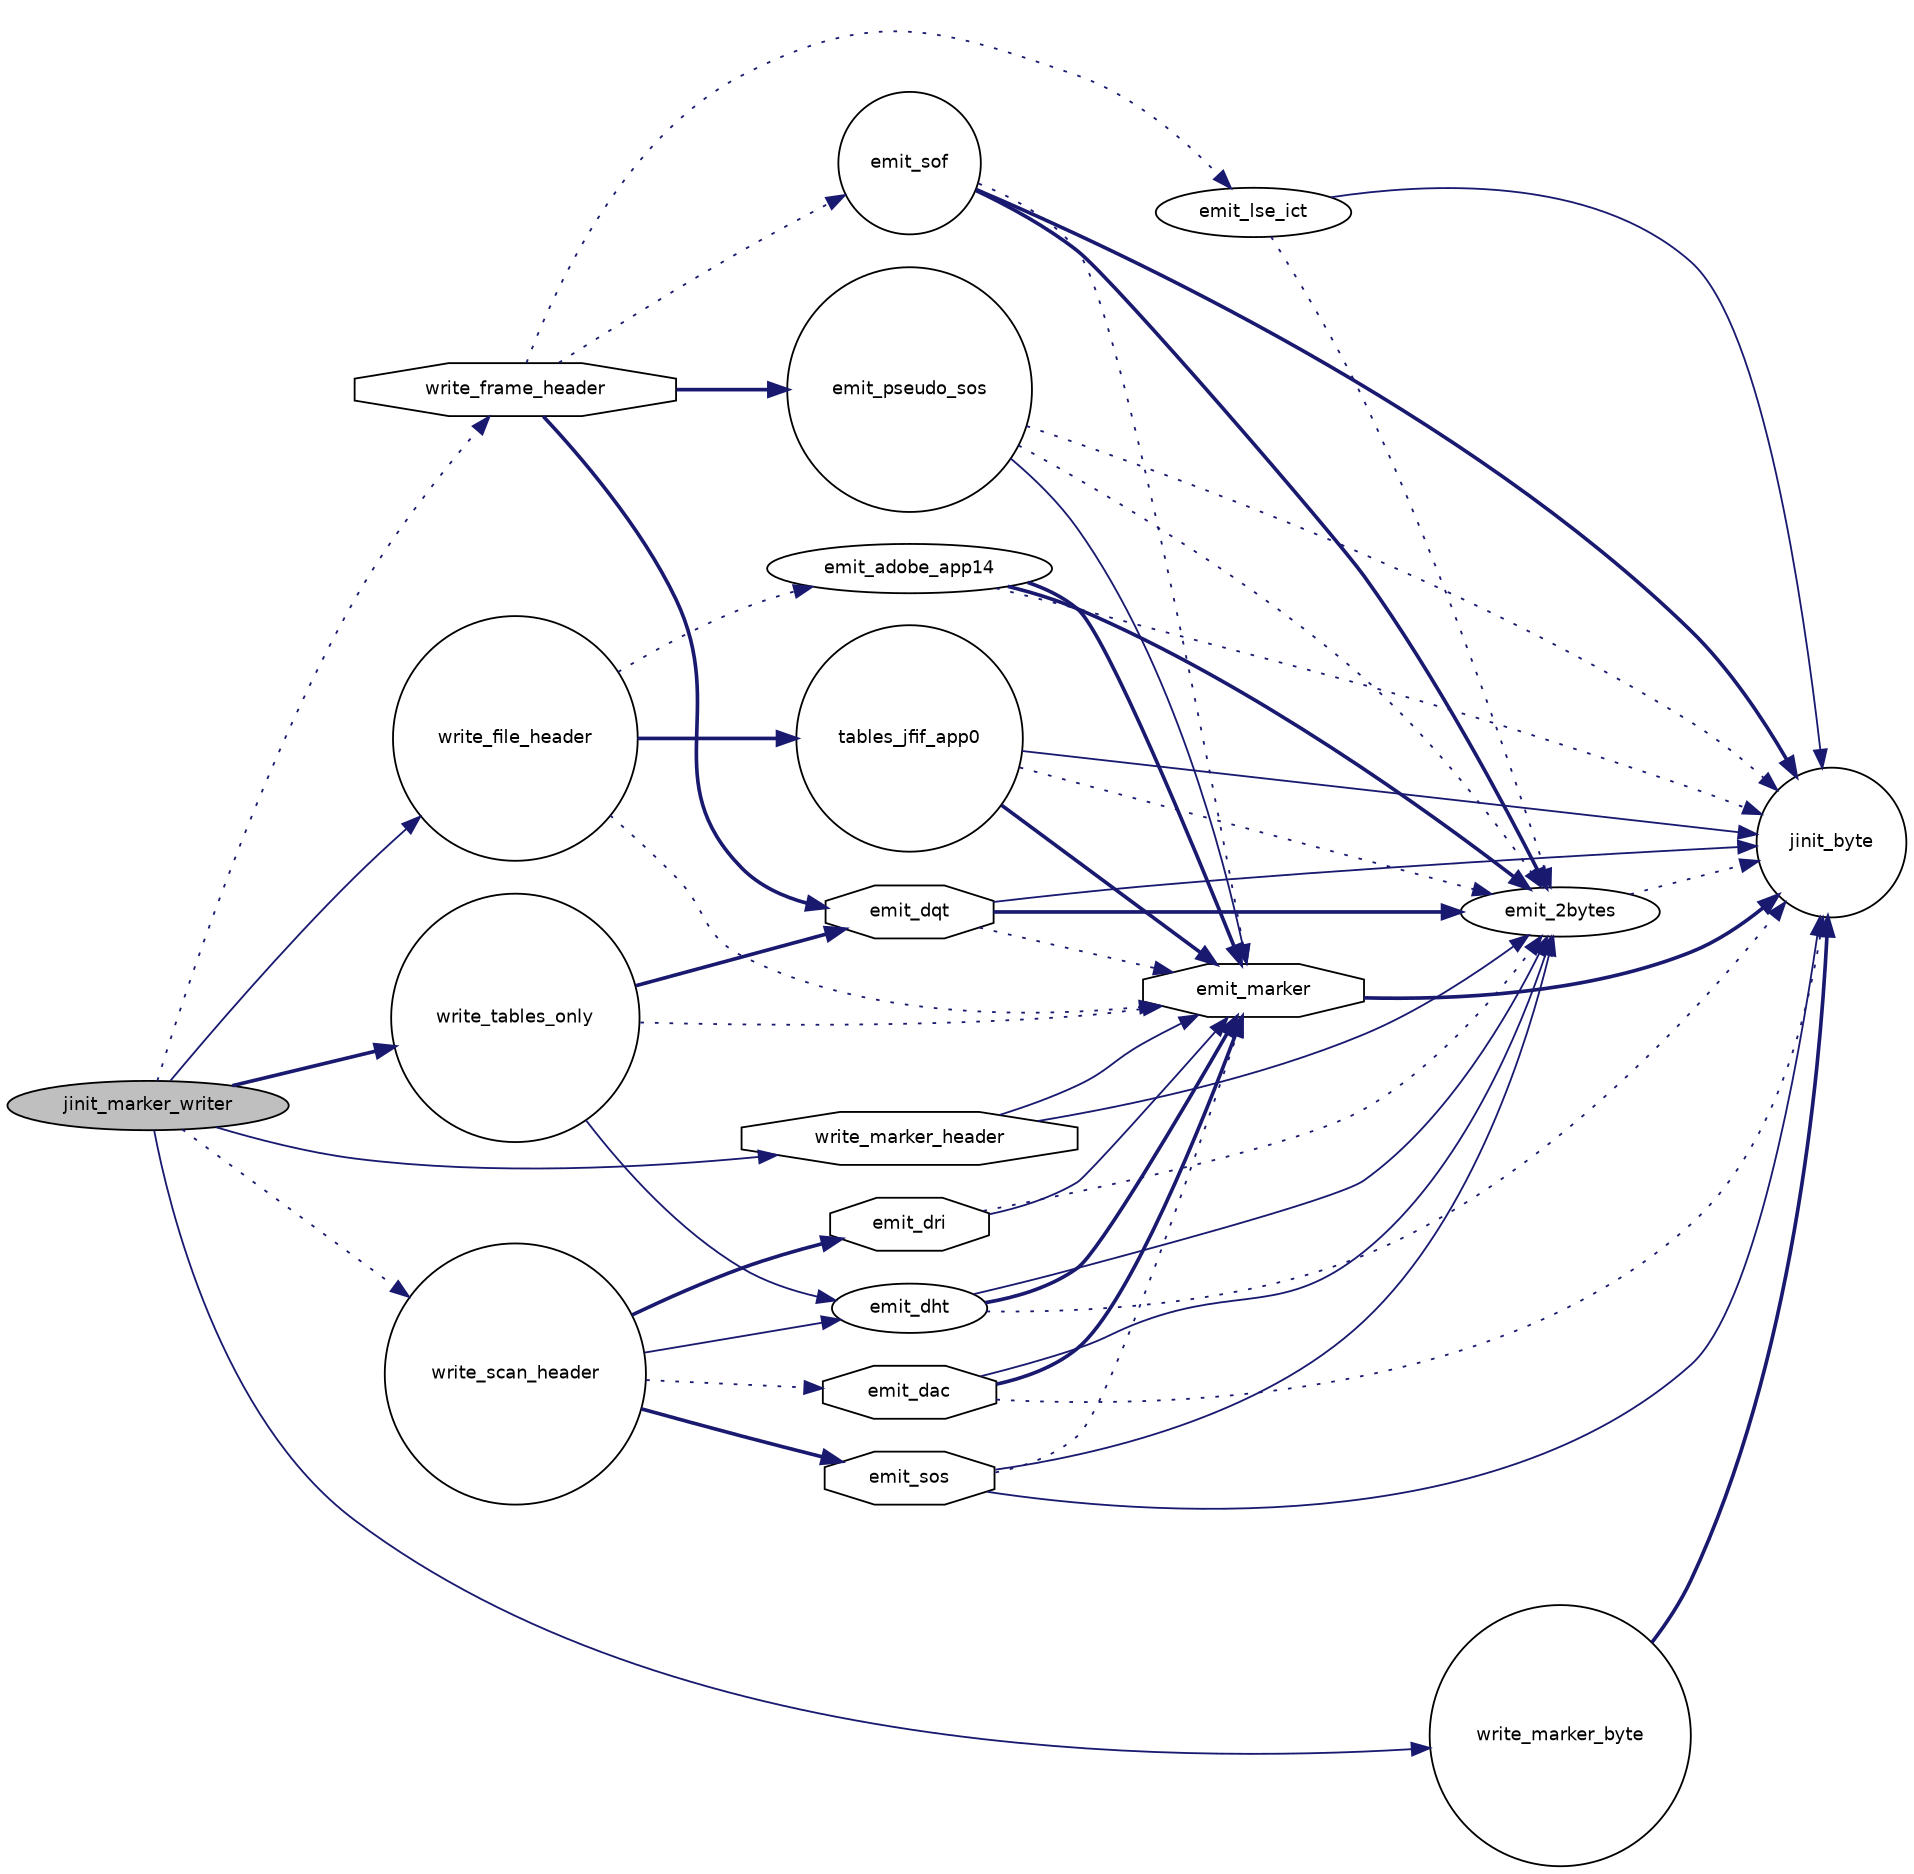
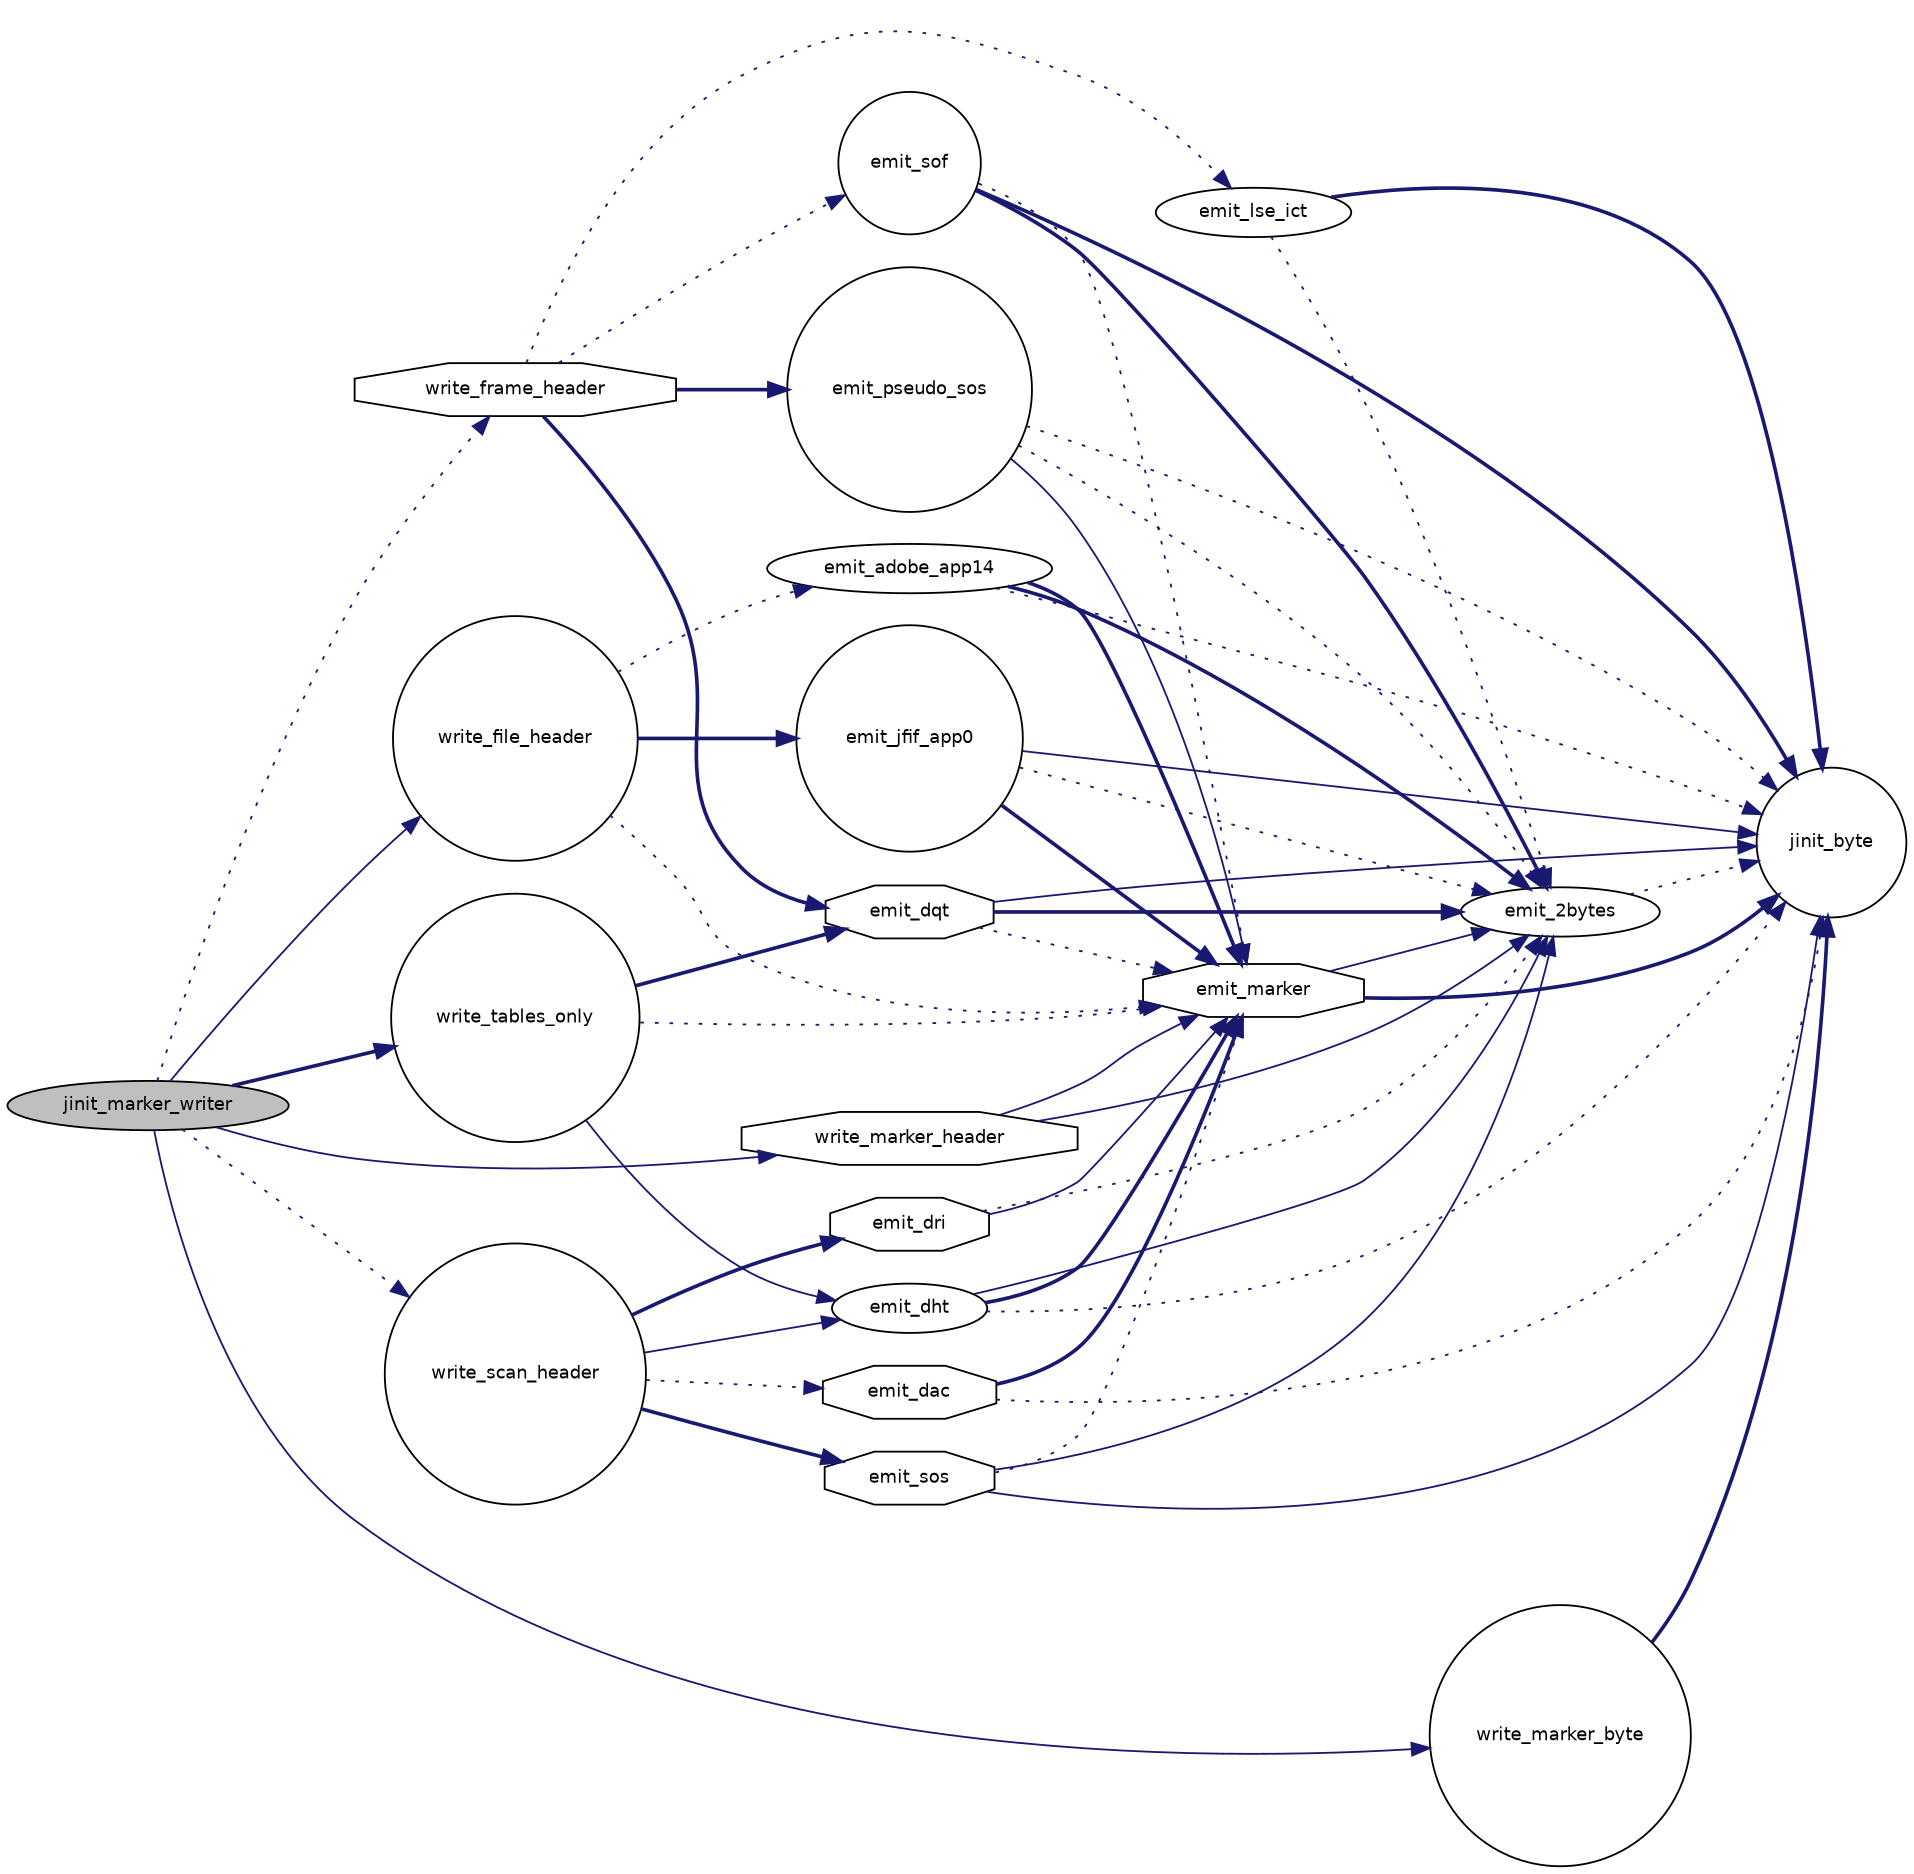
(1727, 317) -> (1727, 317)
(910, 738) -> (910, 738)
(1290, 1291) -> (1401, 953)
